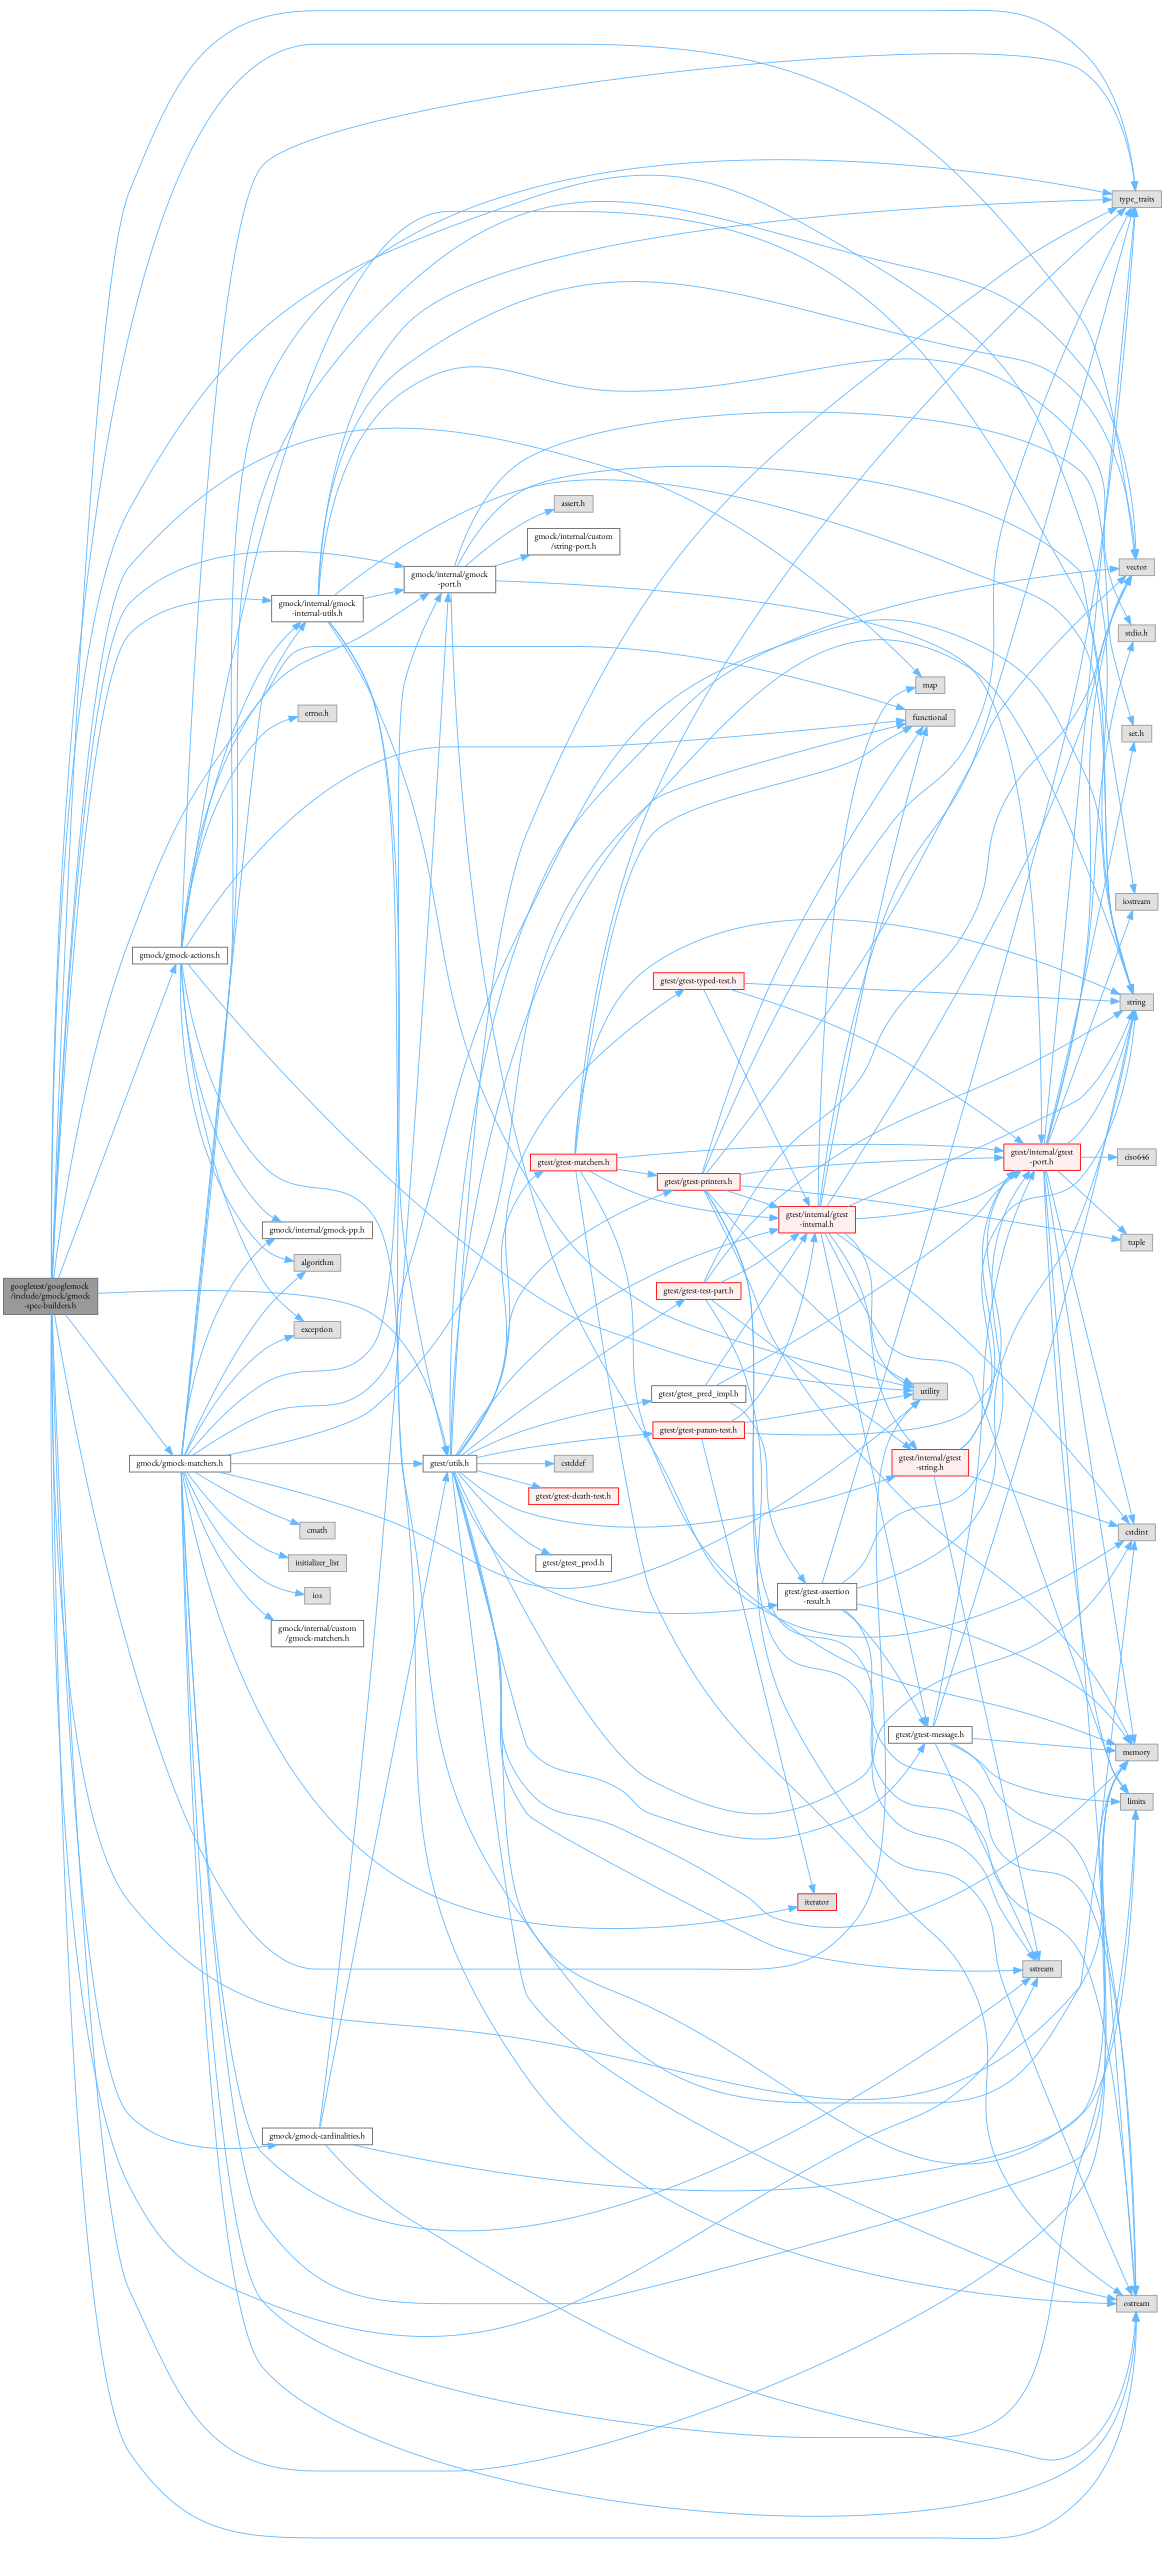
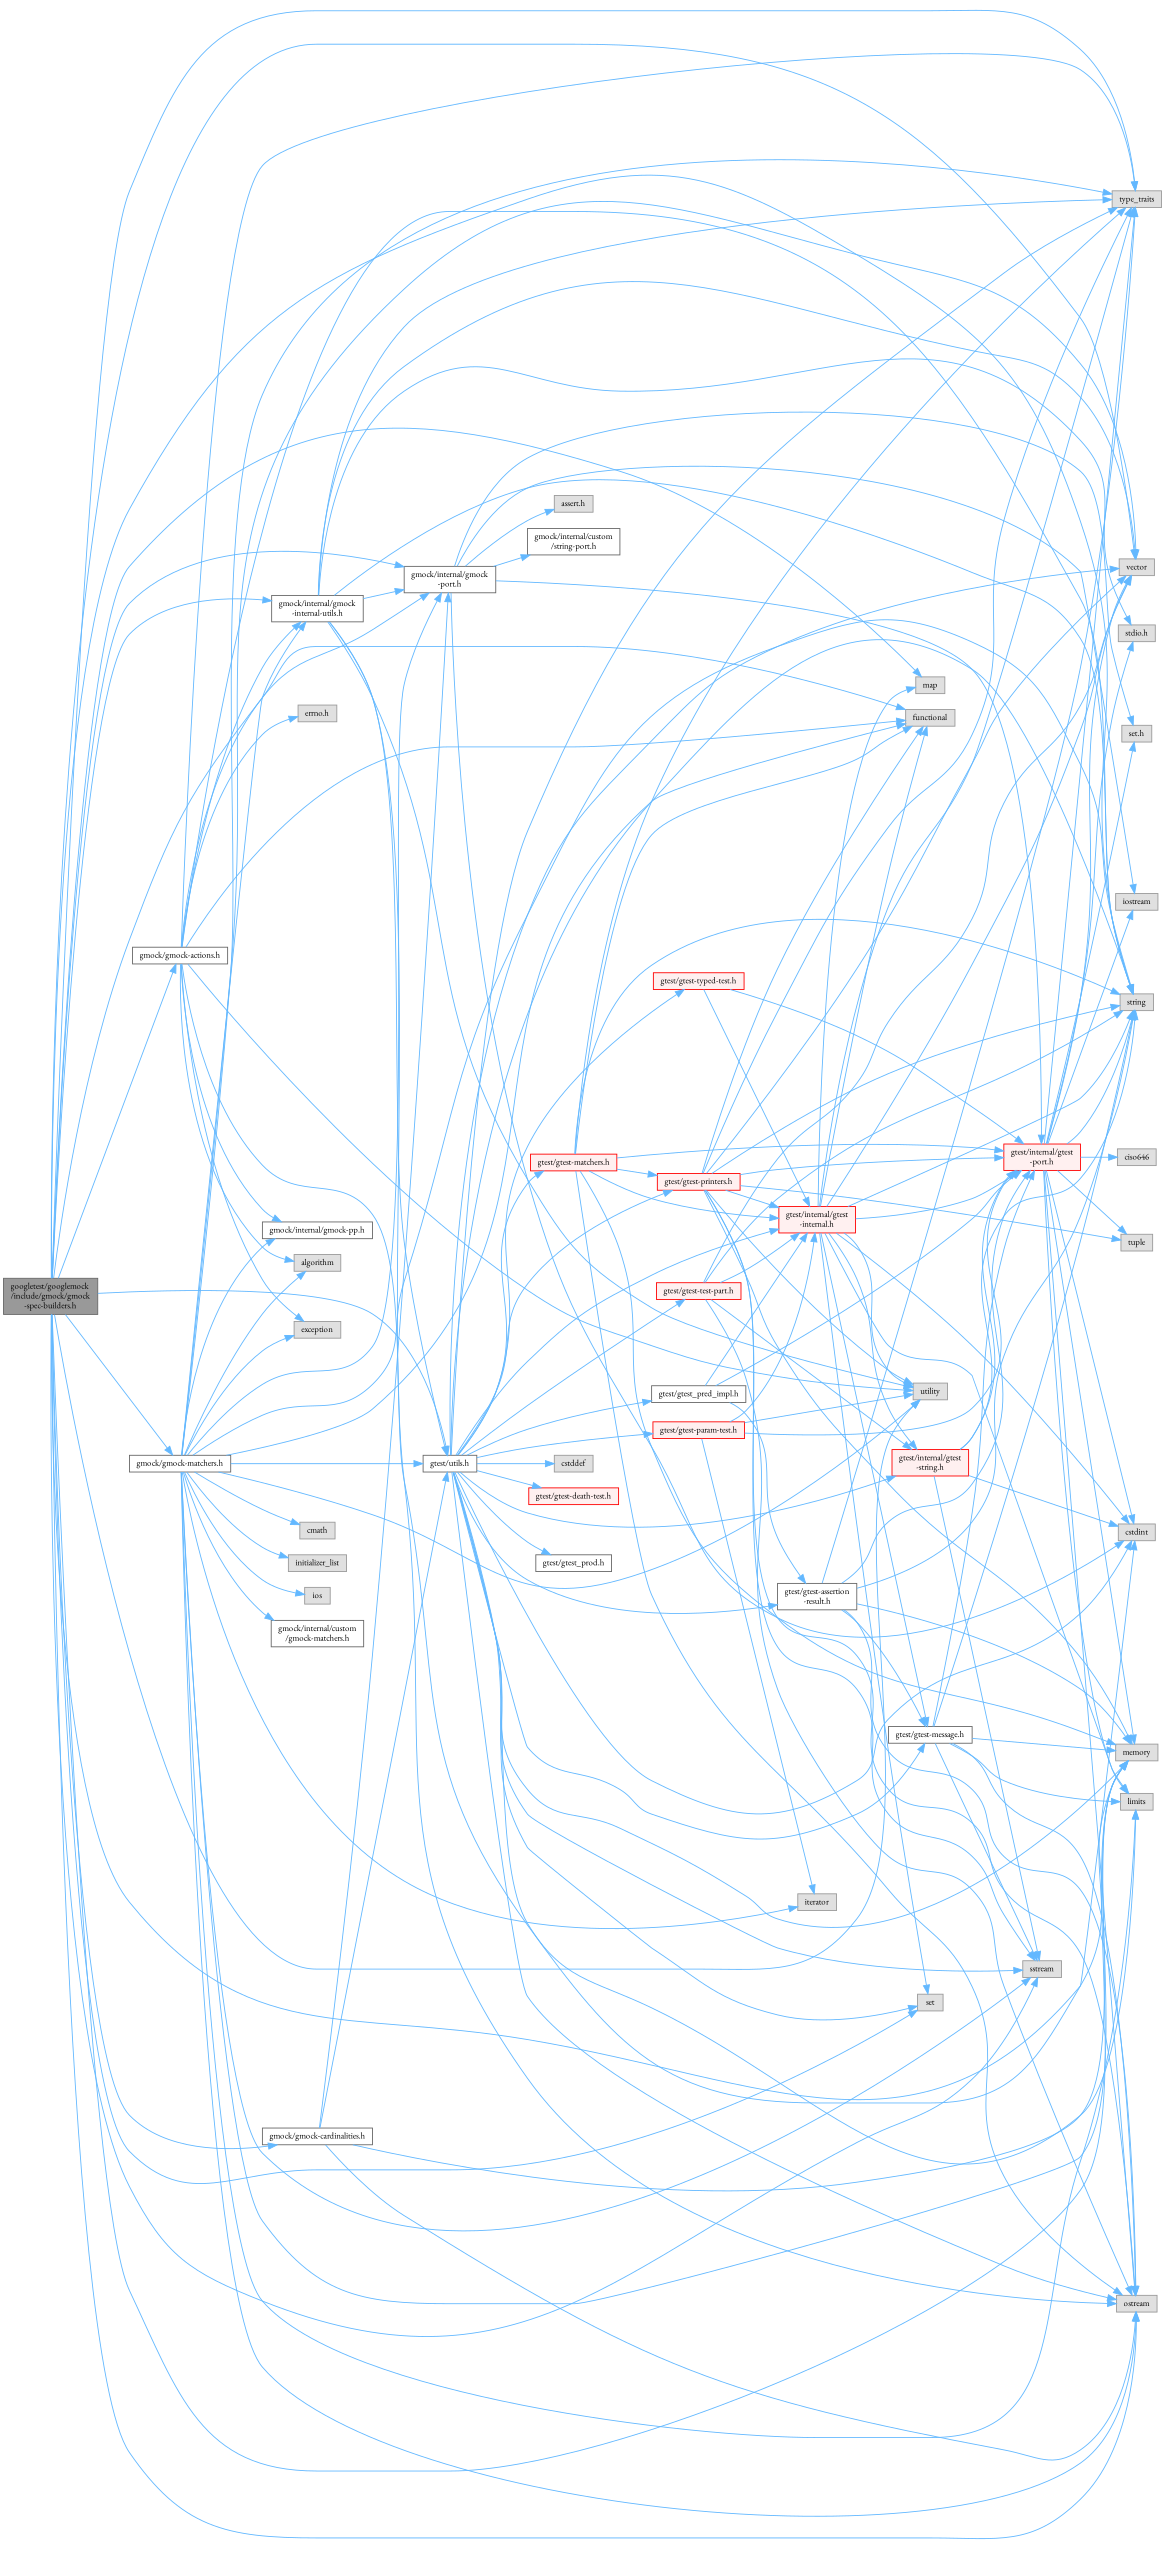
(927, 992) -> (902, 1068)
(817, 1902) -> (817, 1902)
none -> (930, 2003)
